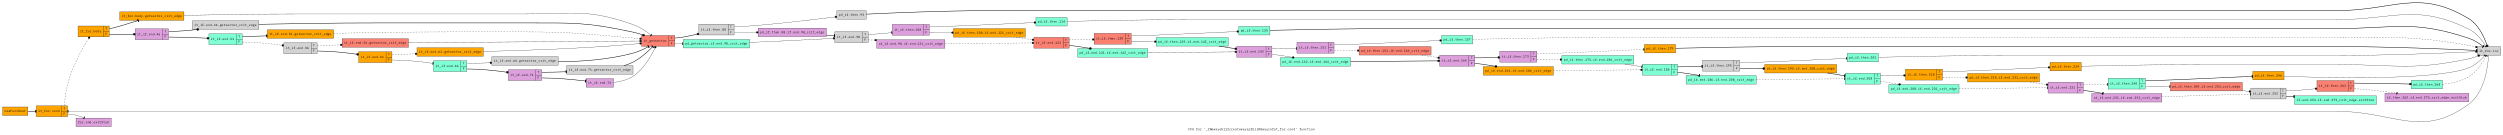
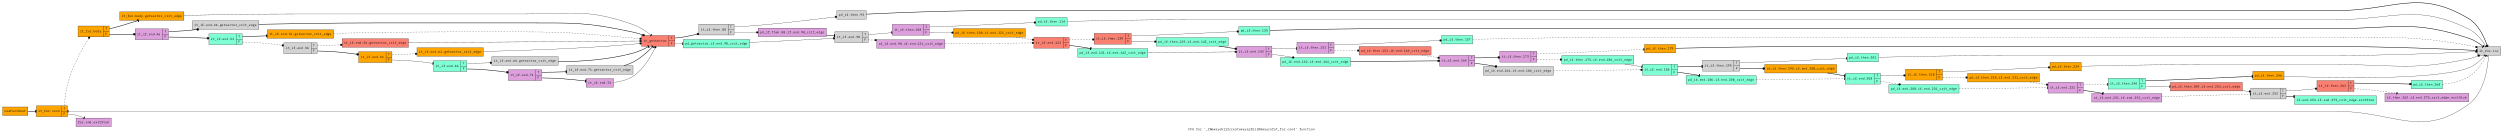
(1079, 47) -> (1080, 47)
(1518, 71) -> (1518, 71)
